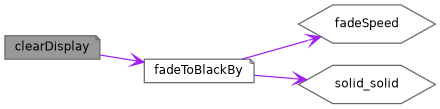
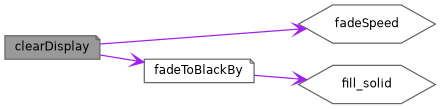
(275, 50) -> (197, 37)
(367, 84) -> (367, 84)
